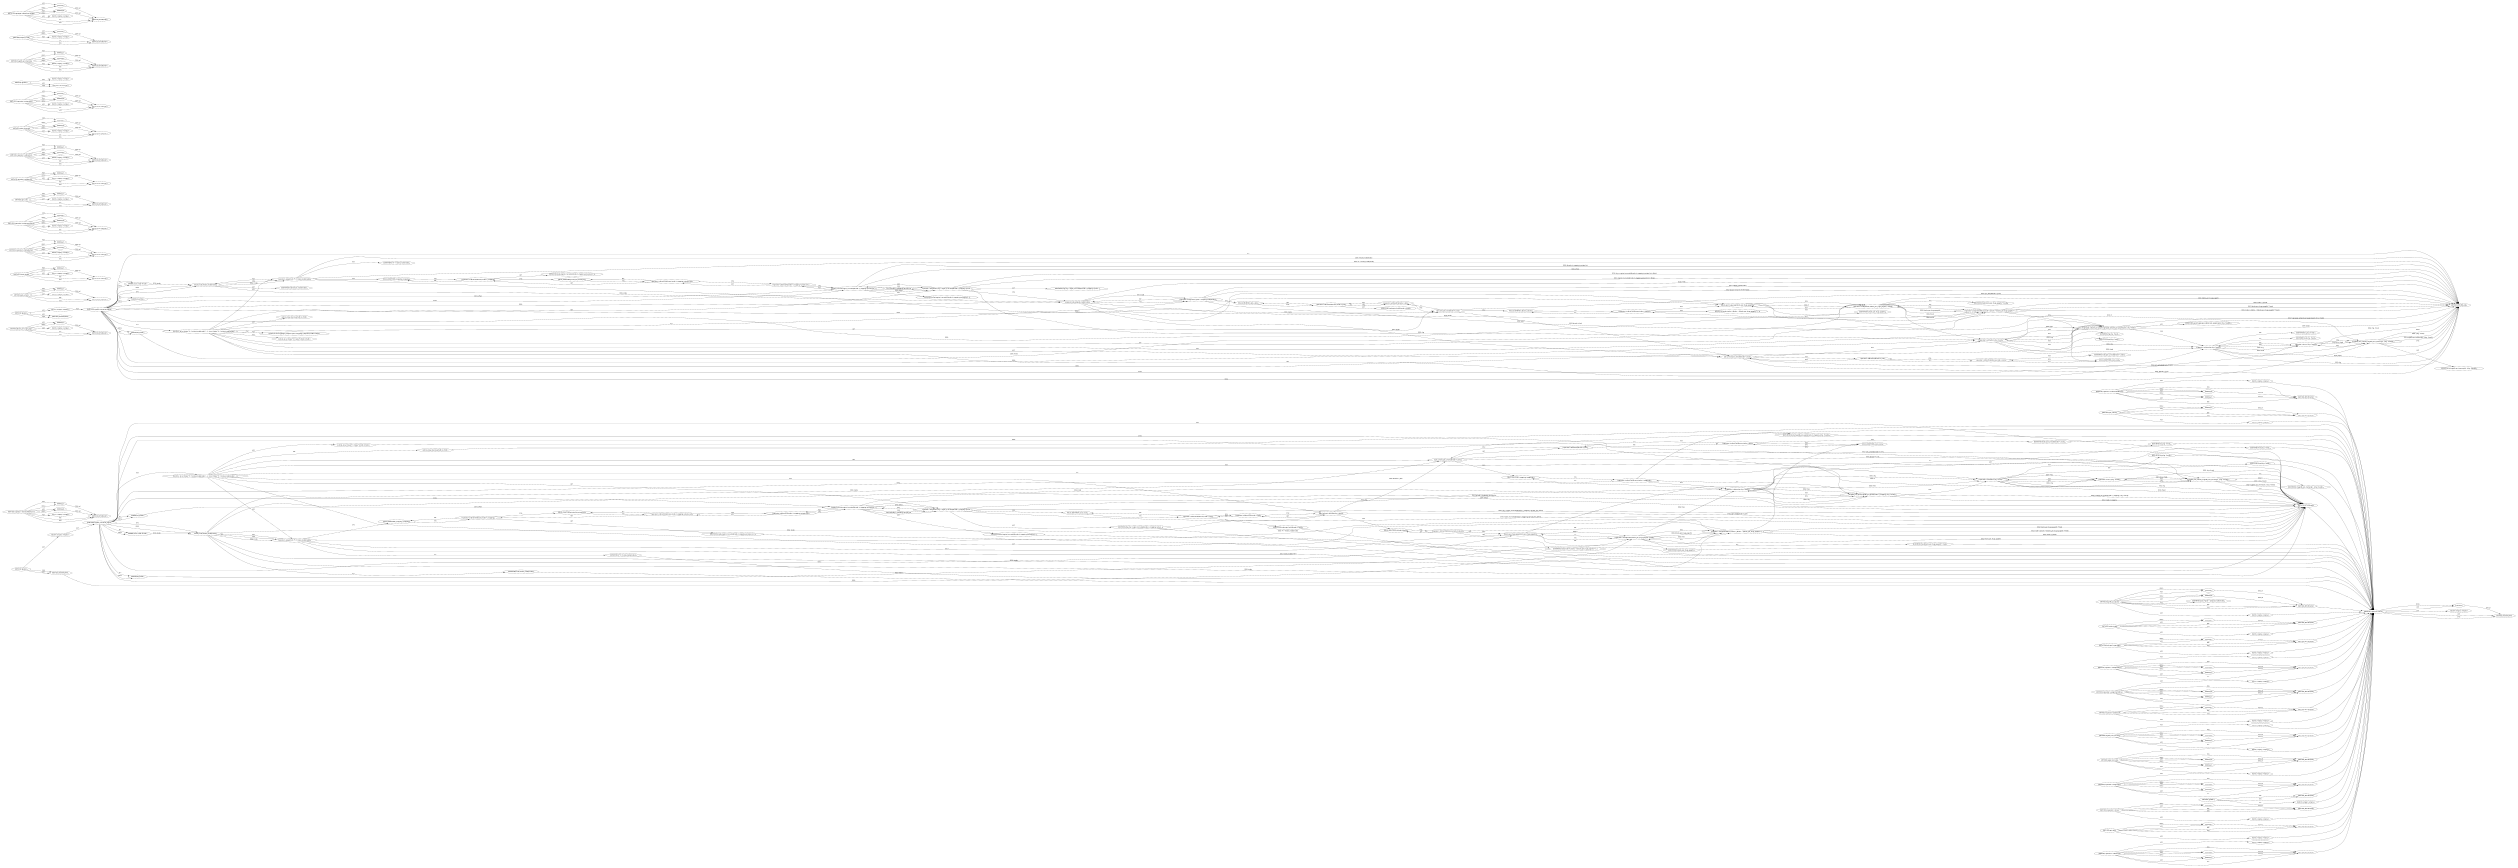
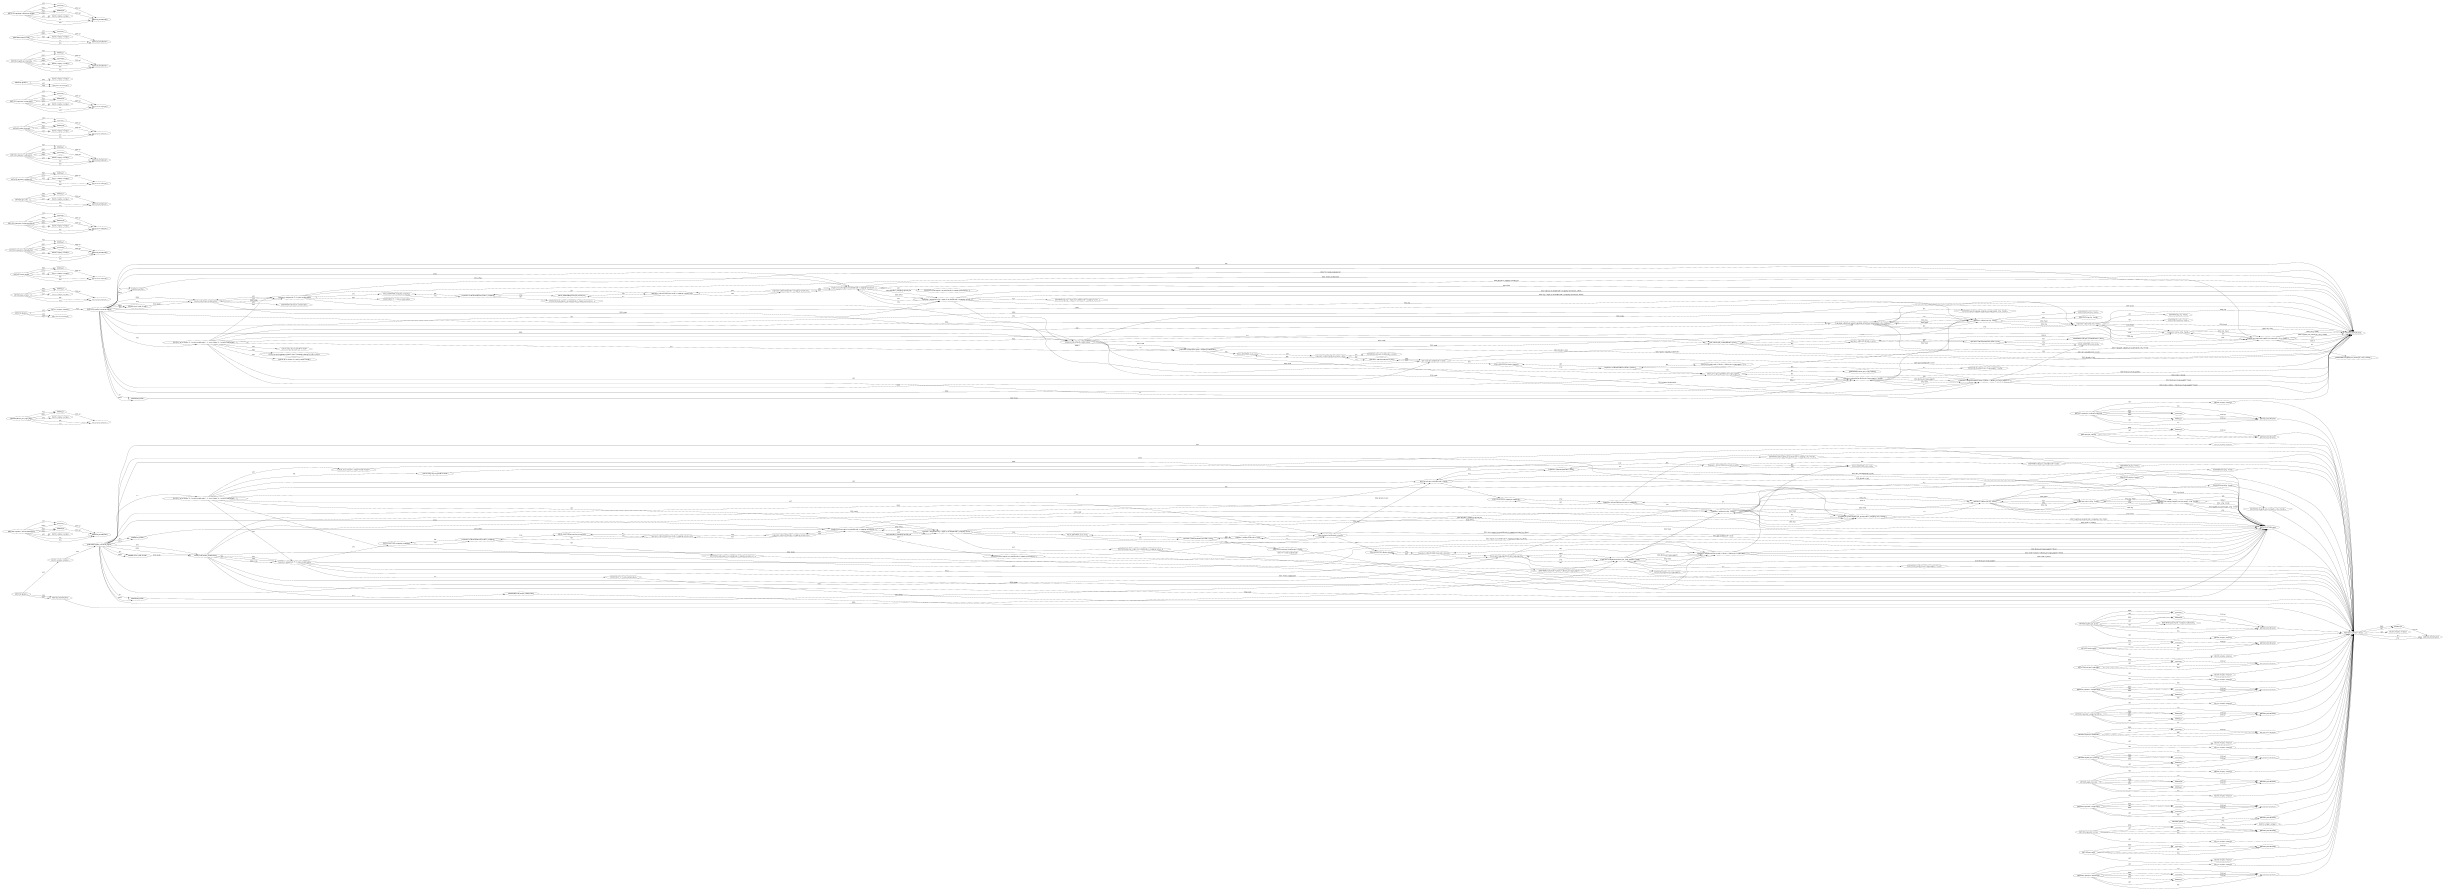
(1133, 300) -> none
